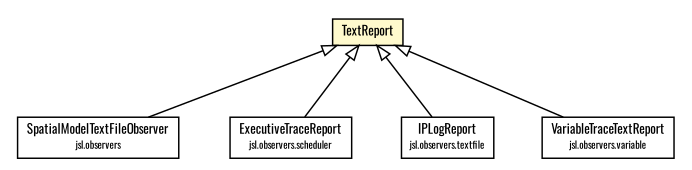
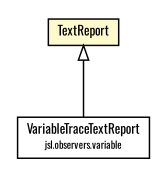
(98, 138) -> none
(290, 138) -> none
(447, 138) -> none
